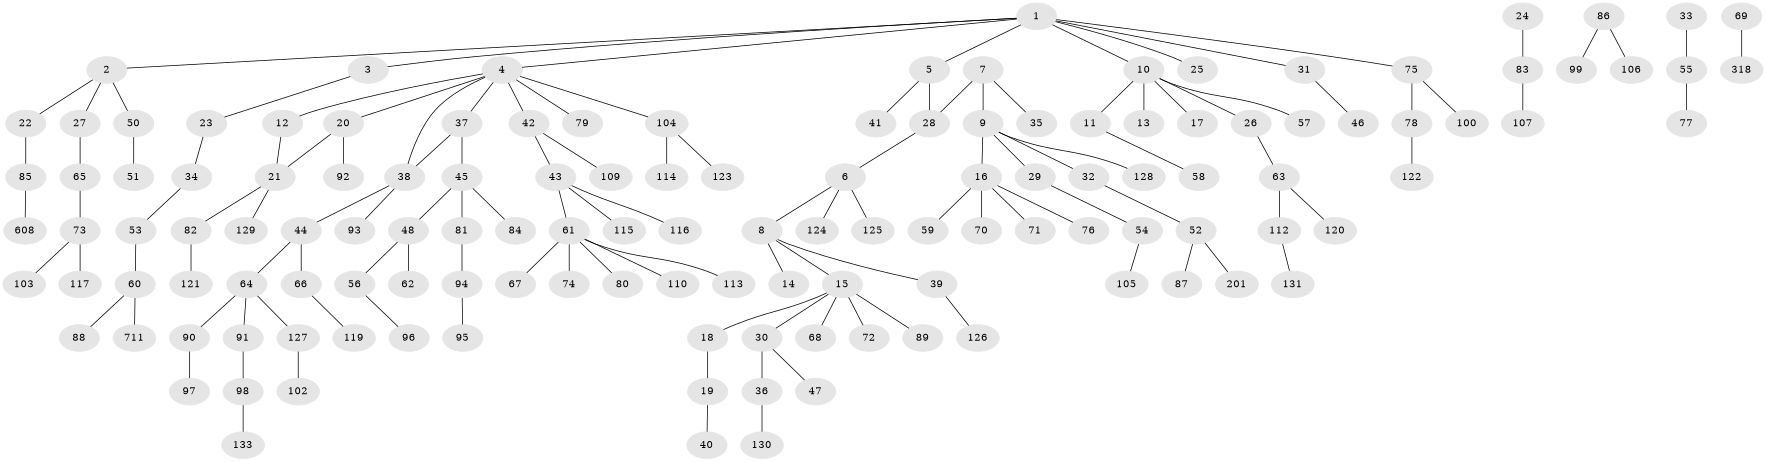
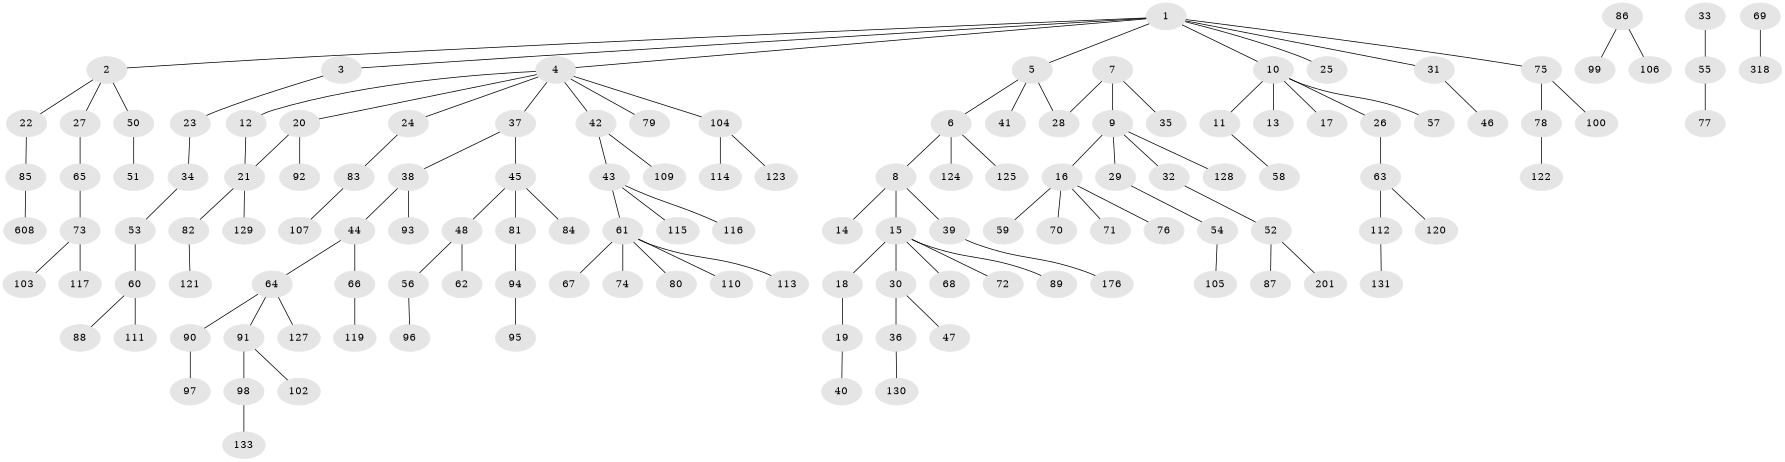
(435, 110) -> (482, 97)
(887, 150) -> (992, 97)
(134, 338) -> (135, 338)
(978, 338) -> (1112, 284)
(298, 365) -> (271, 365)
